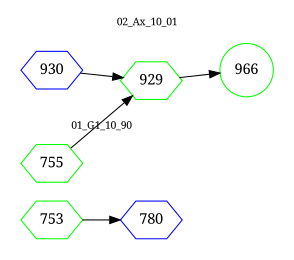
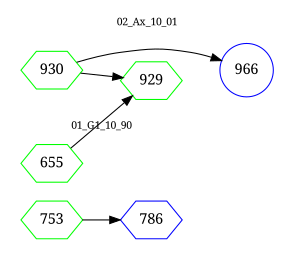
(52, 70) -> (52, 70)
(247, 70) -> (247, 70)
(194, 76) -> (144, 50)
(52, 163) -> (52, 163)
(151, 220) -> (151, 220)
